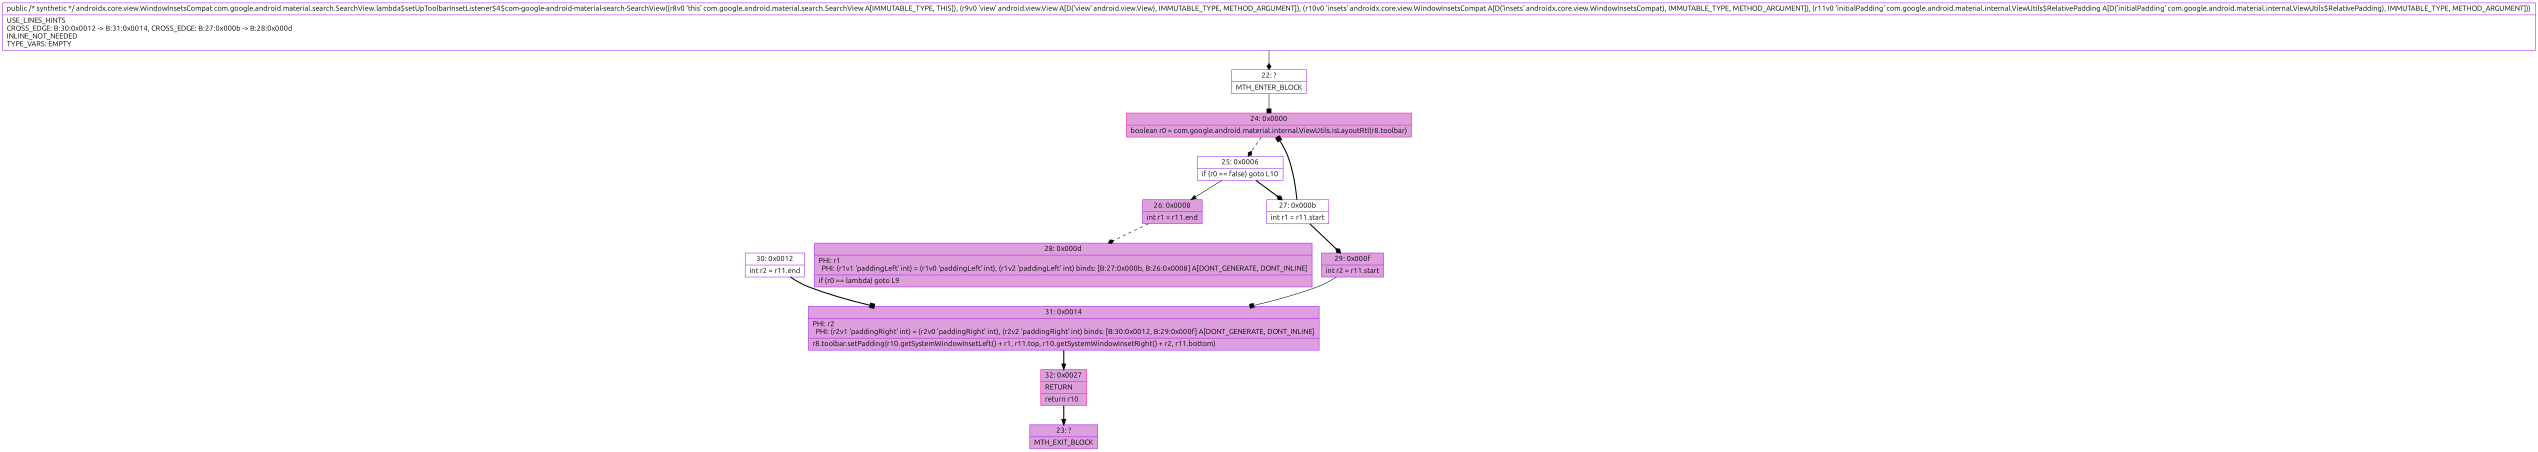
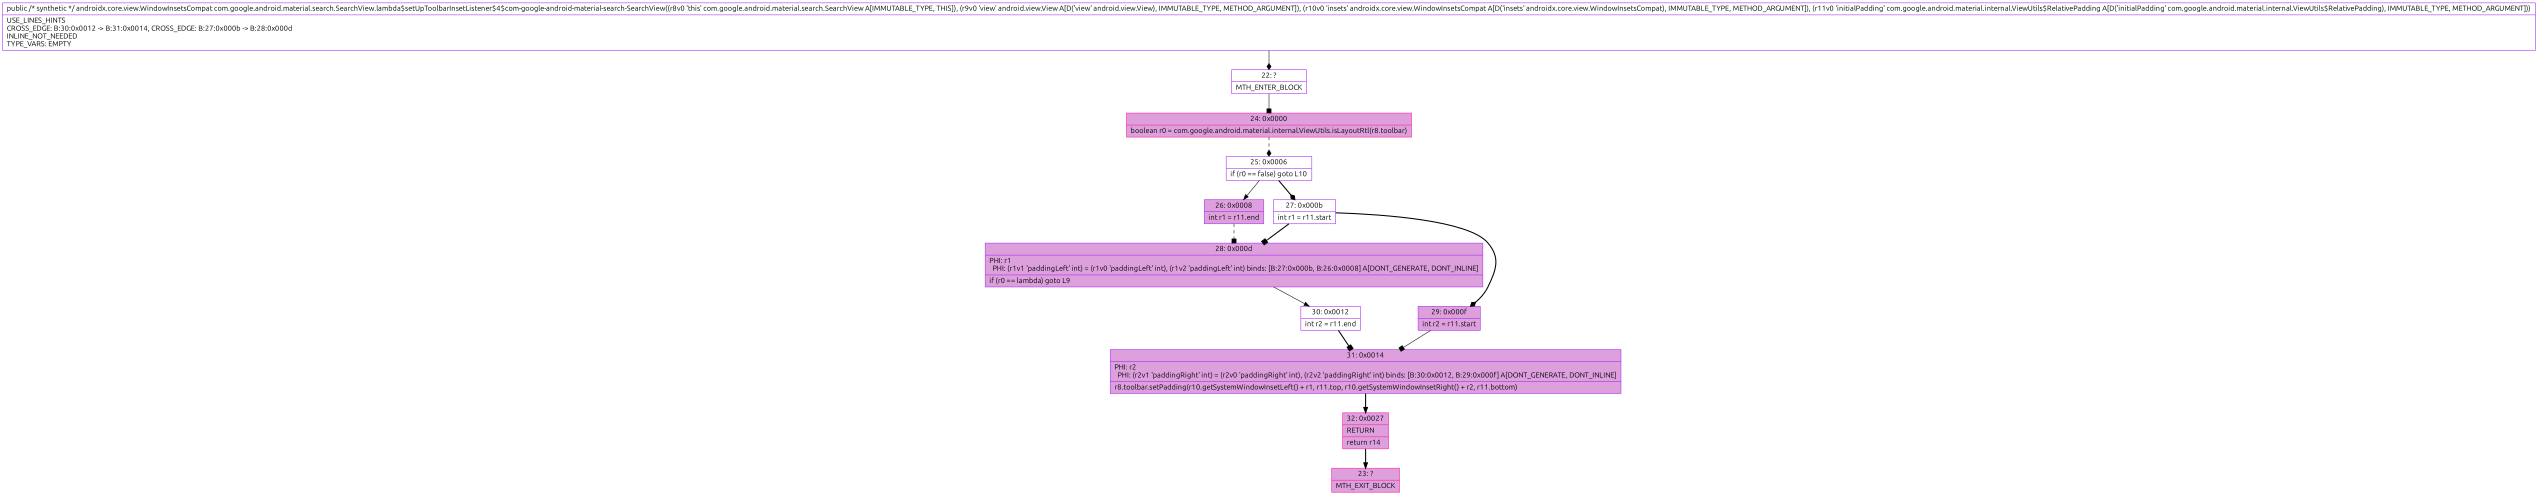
(1292, 170) -> (1278, 232)
(1131, 232) -> (1234, 231)
none -> (1289, 295)
(1062, 399) -> (1364, 443)
(1064, 437) -> (1366, 480)
